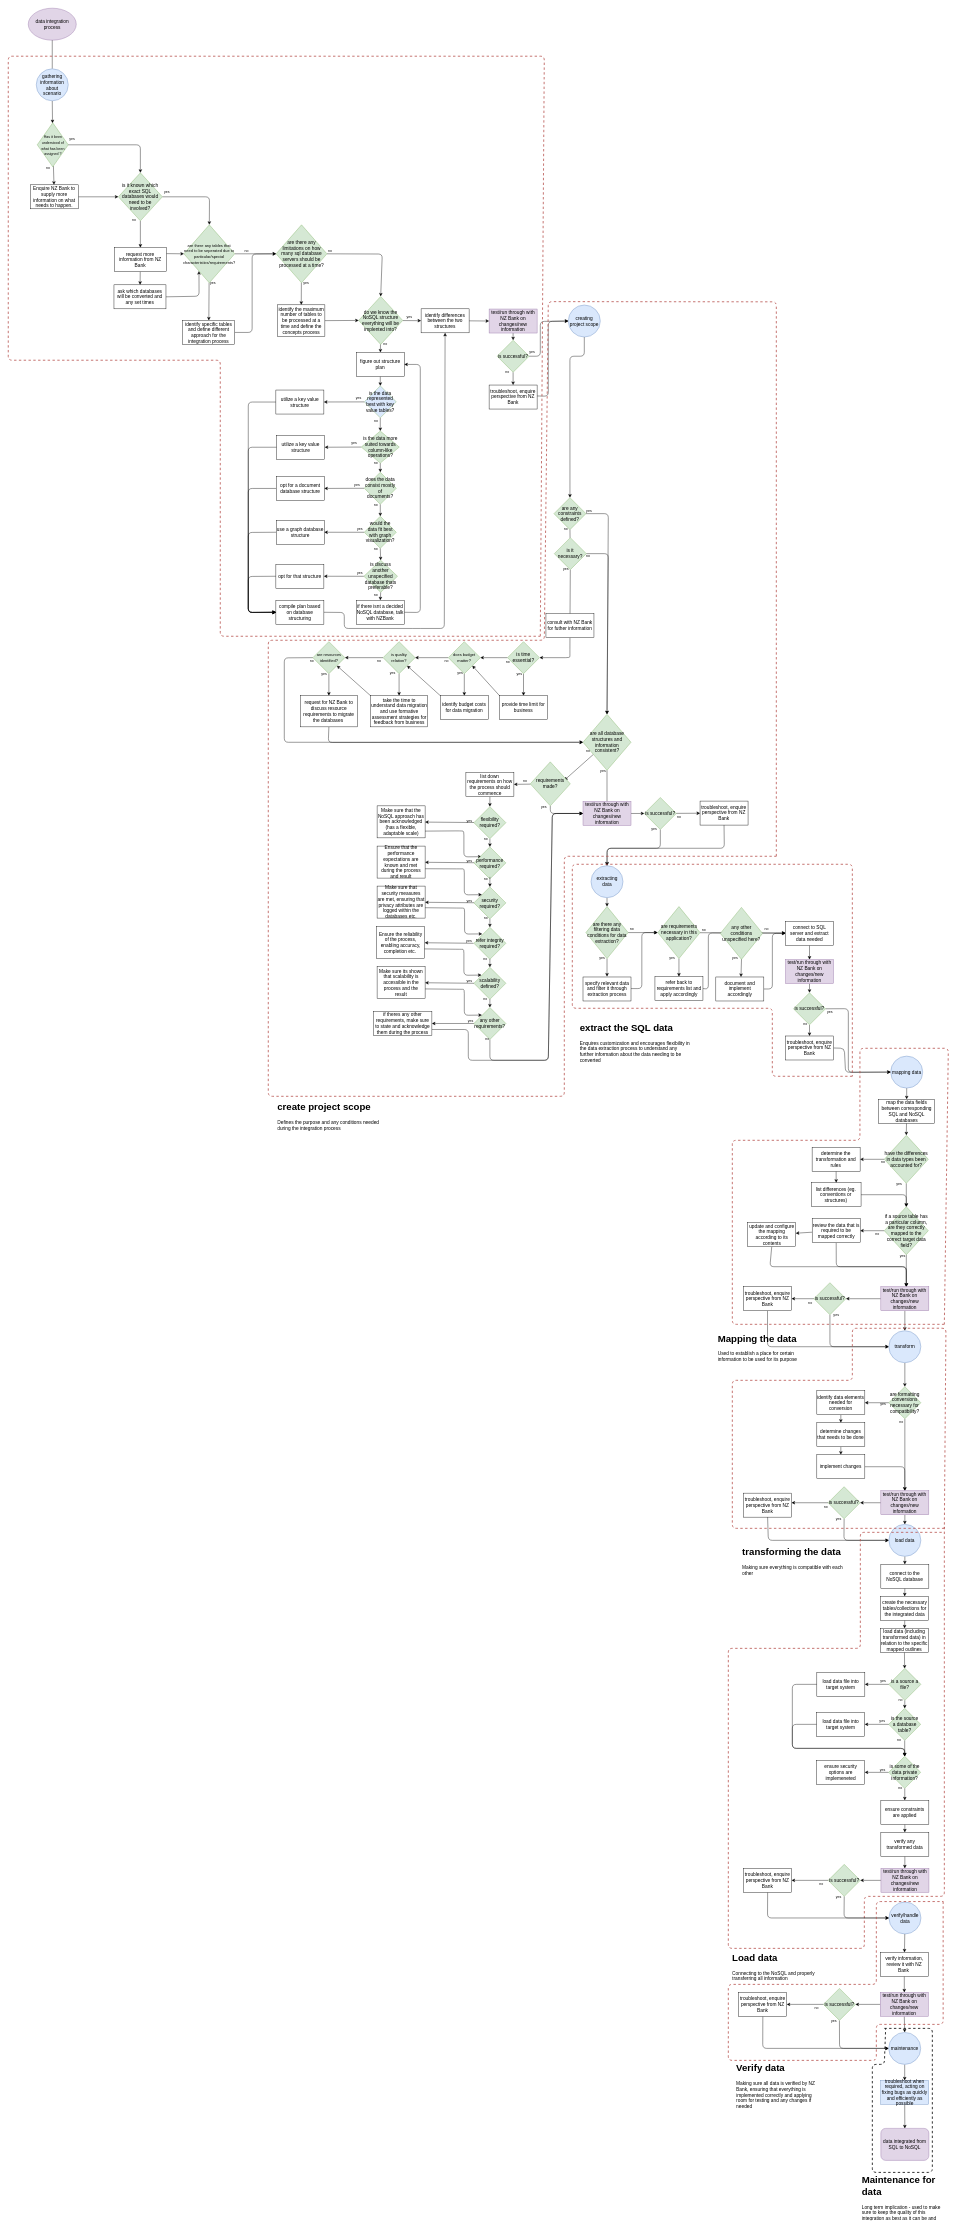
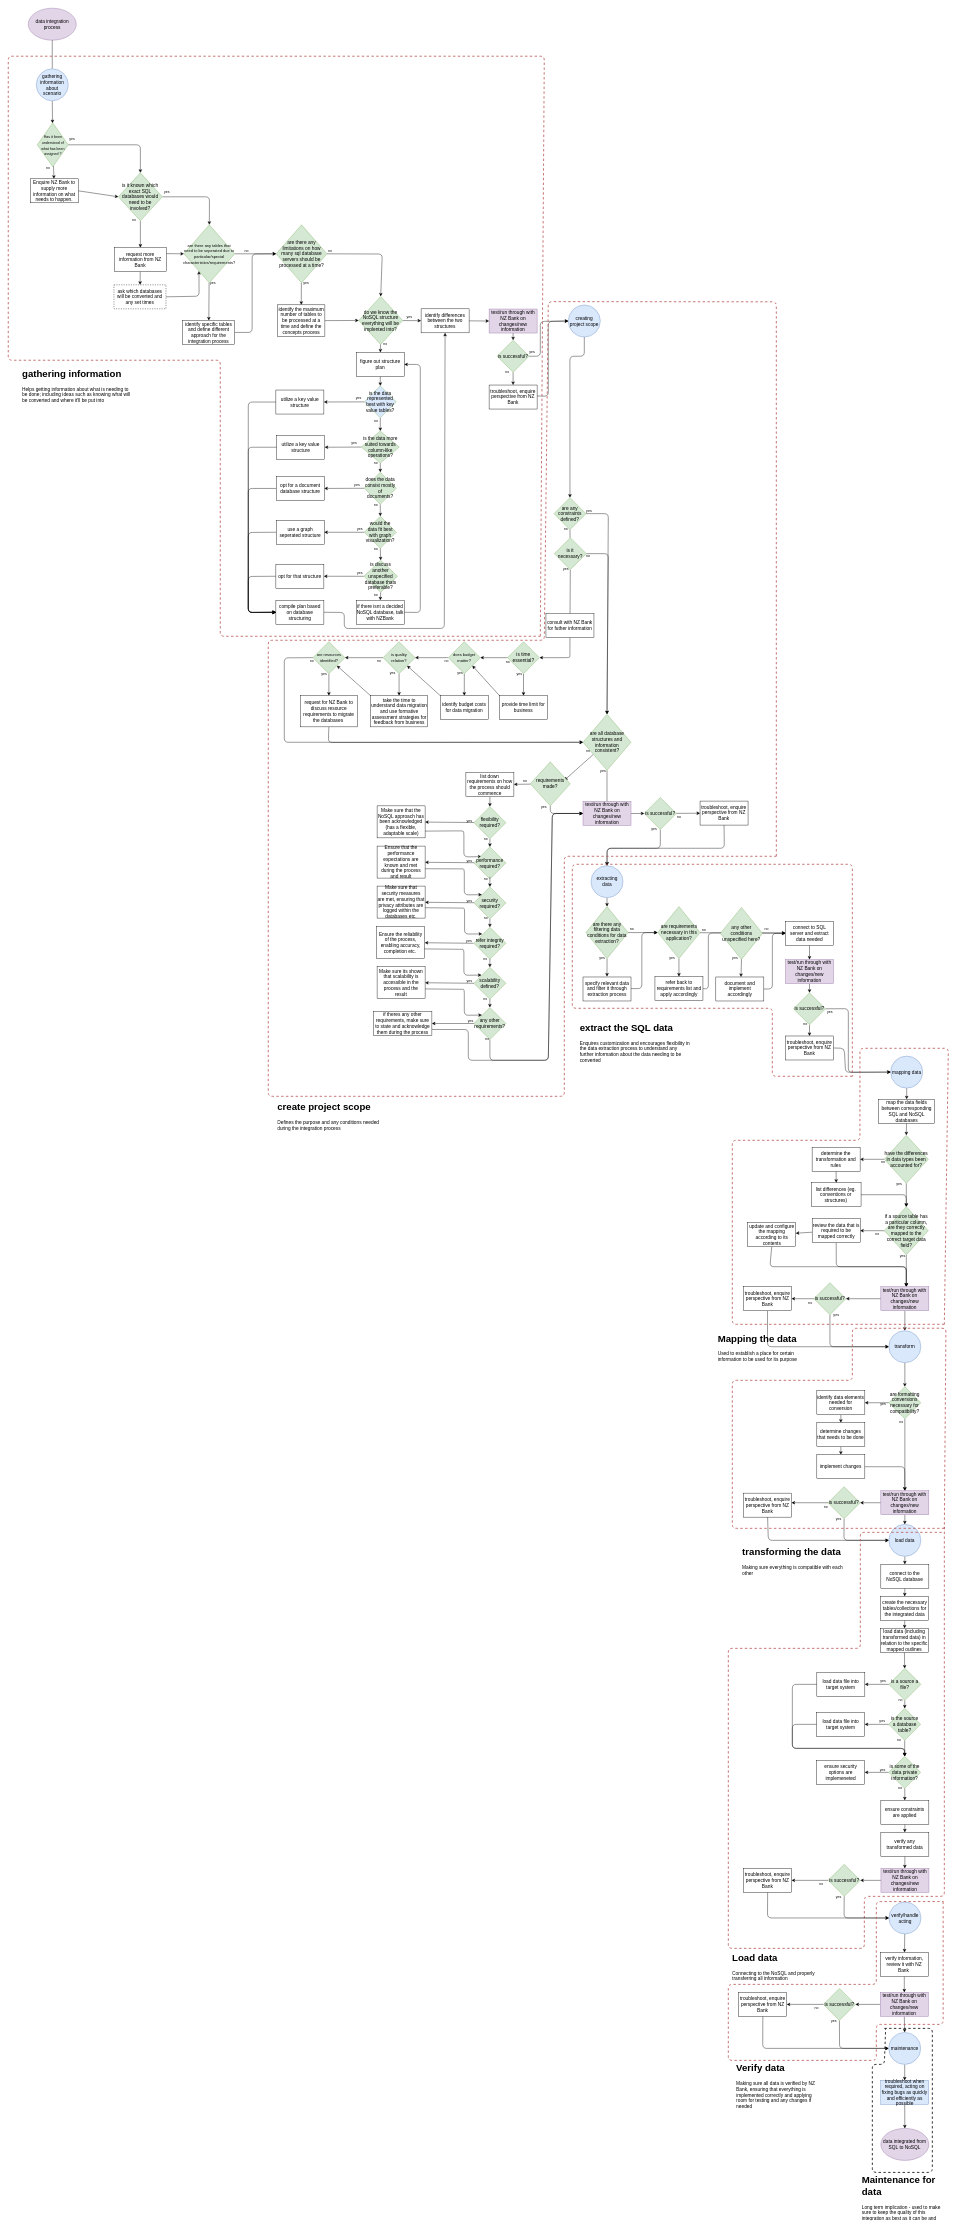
(54, 197) -> (54, 191)
(140, 297) -> (140, 297)
none -> (78, 390)
(300, 532) -> (300, 532)
(905, 1918) -> (905, 1918)
(905, 2144) -> (905, 2144)
